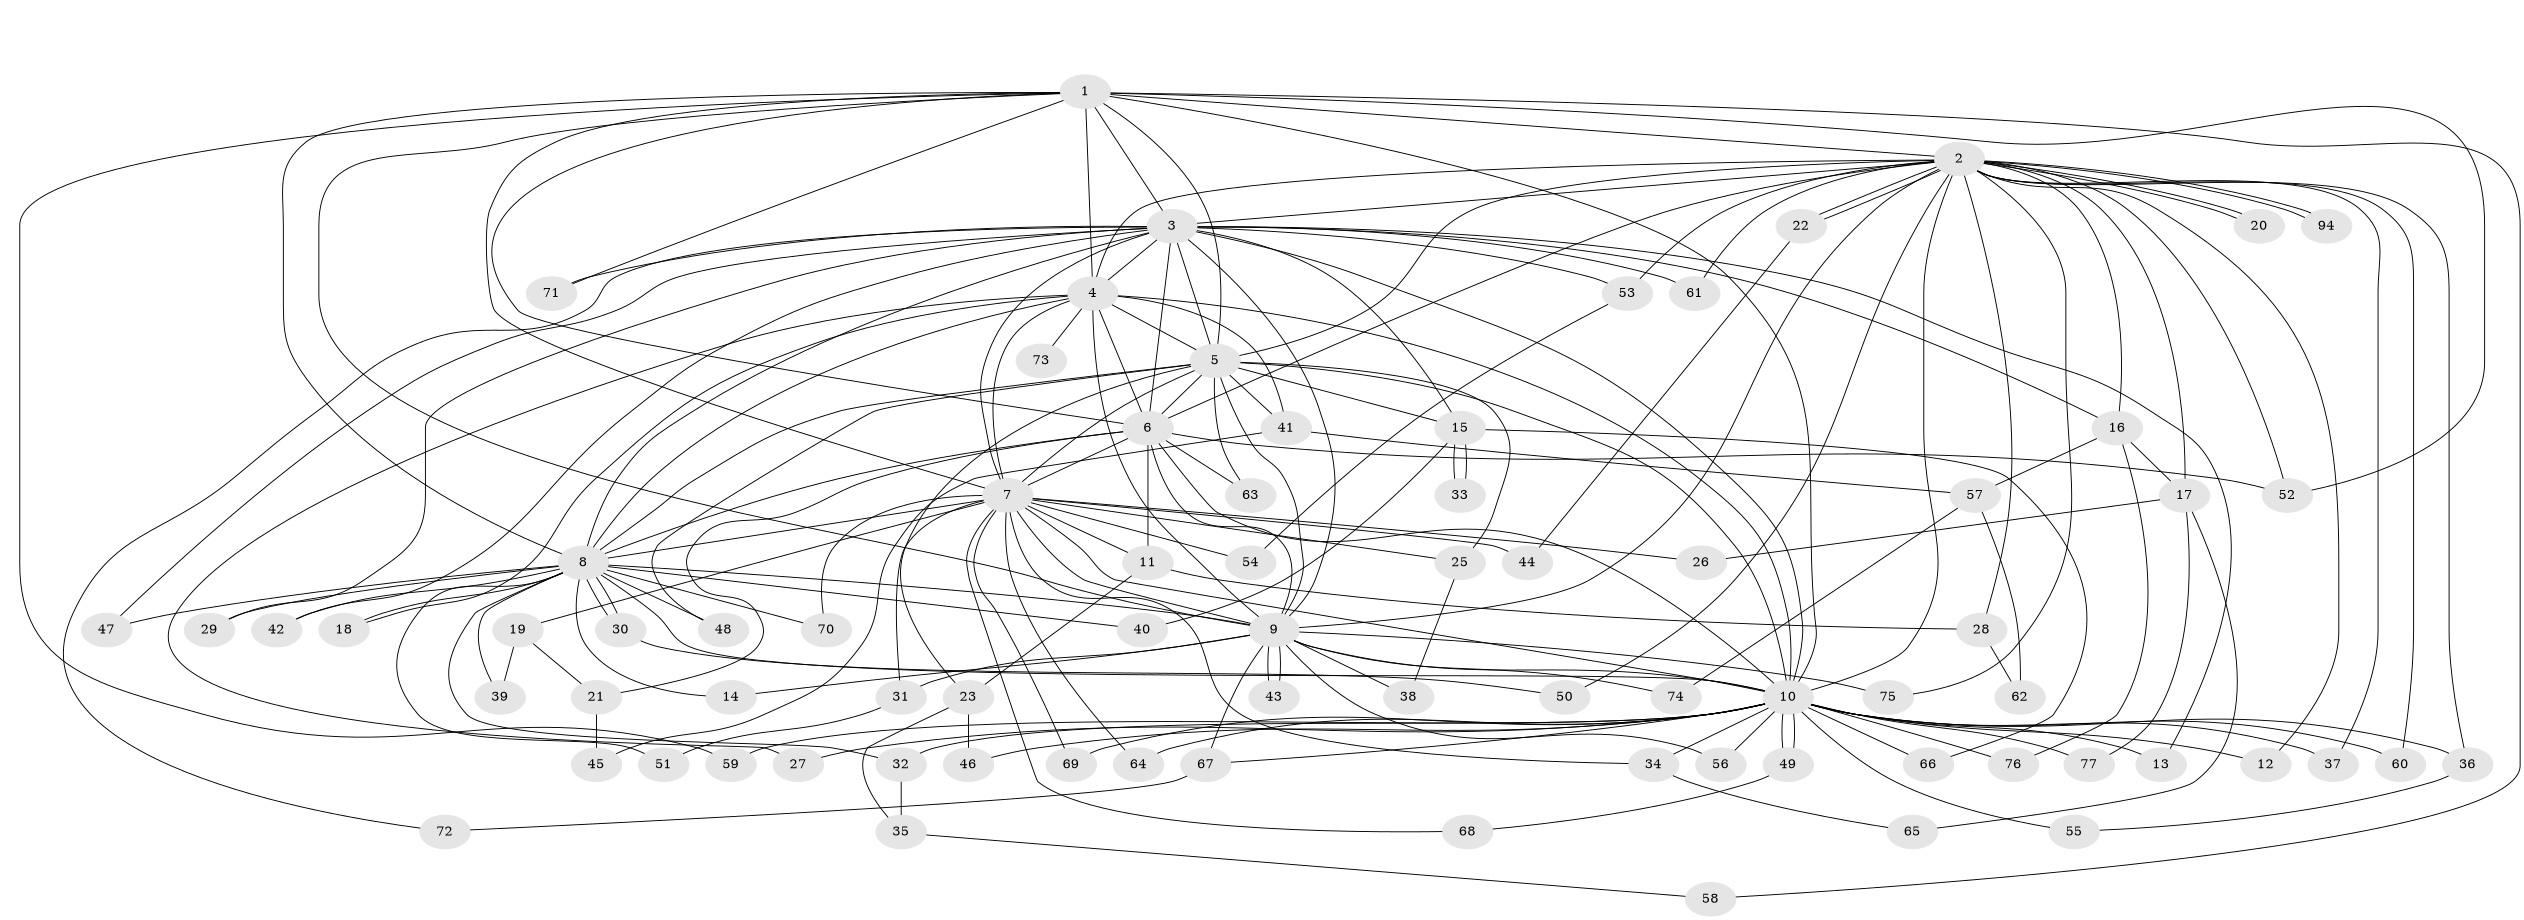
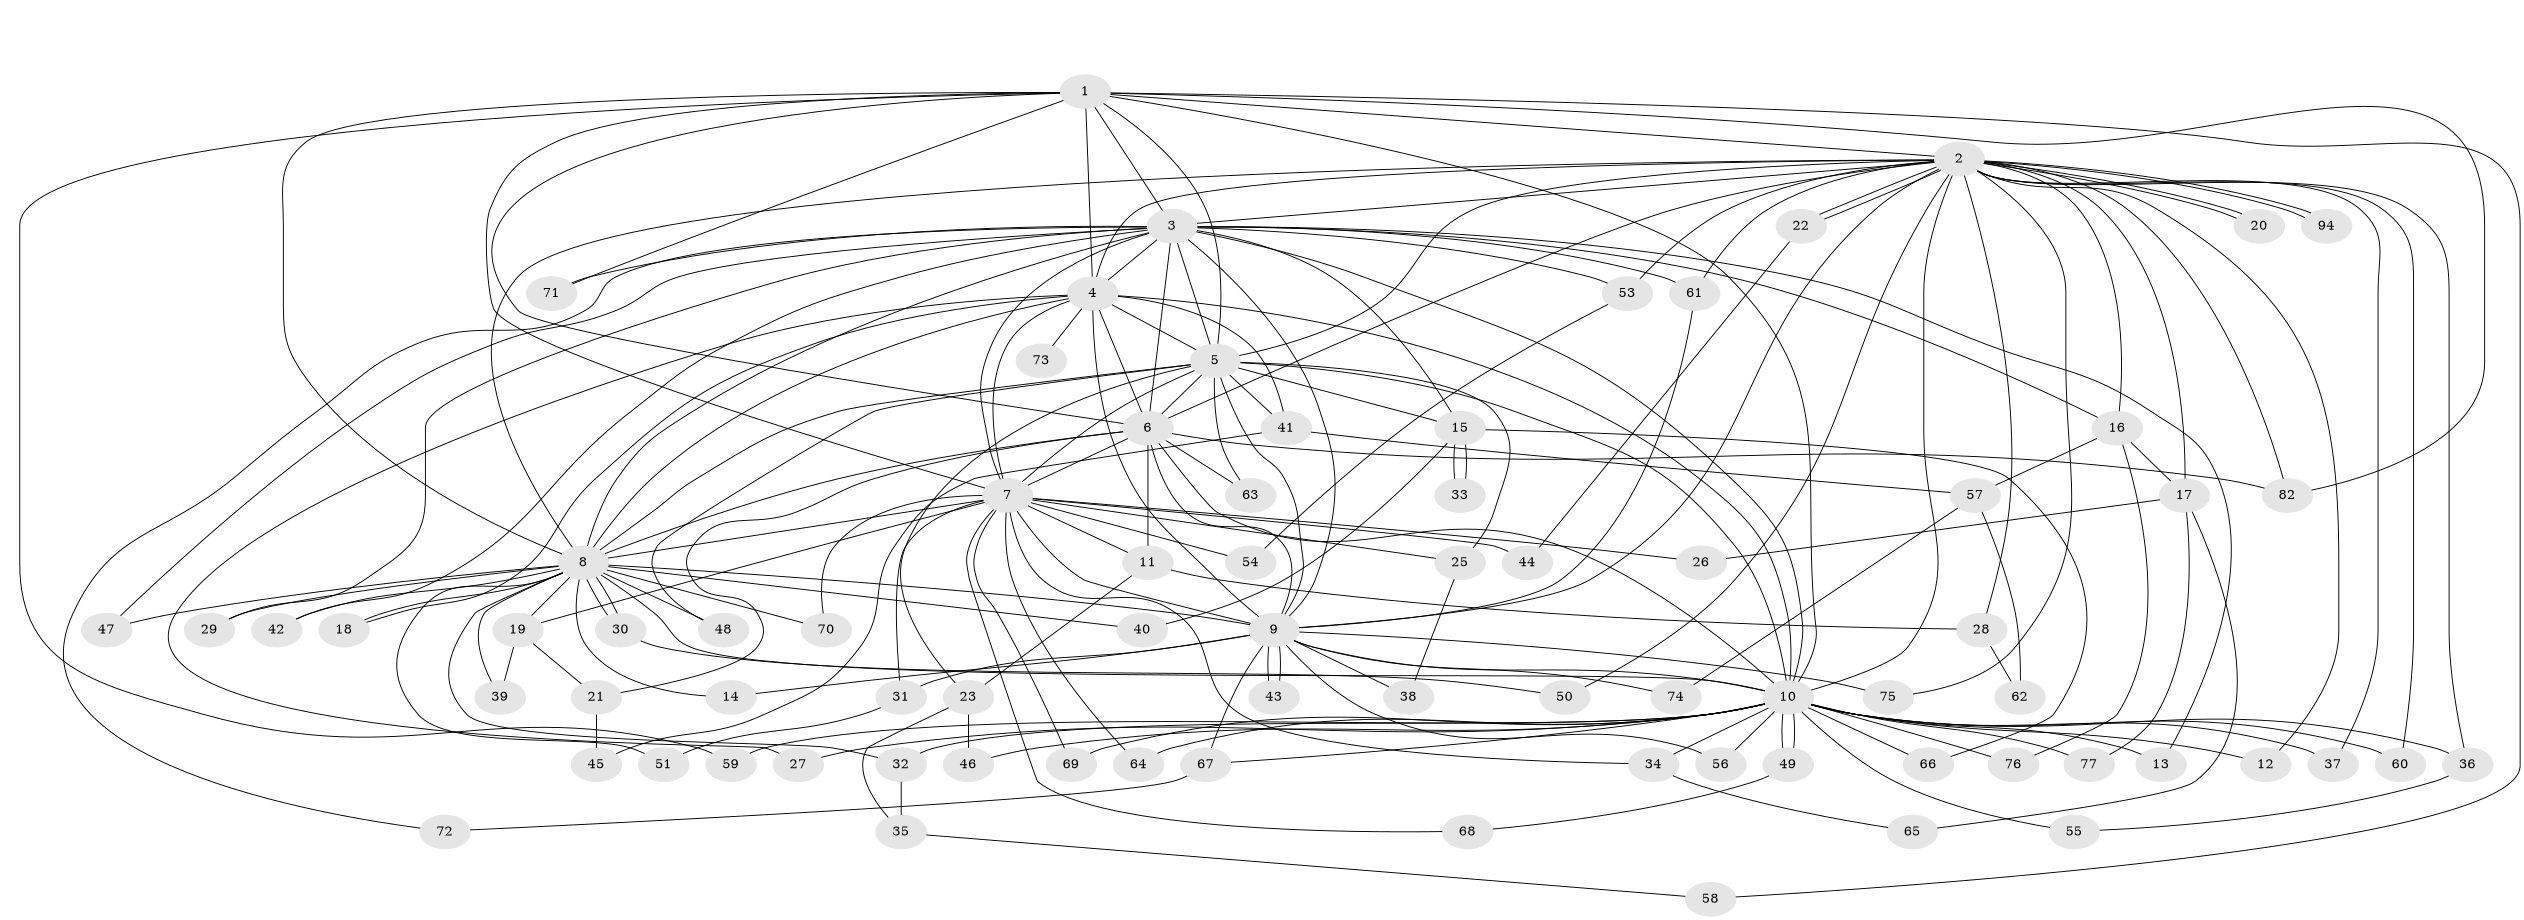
none -> (1073, 185)
(357, 365) -> (1575, 567)
(2287, 495) -> (2287, 495)
none -> (551, 596)
(1402, 629) -> none
